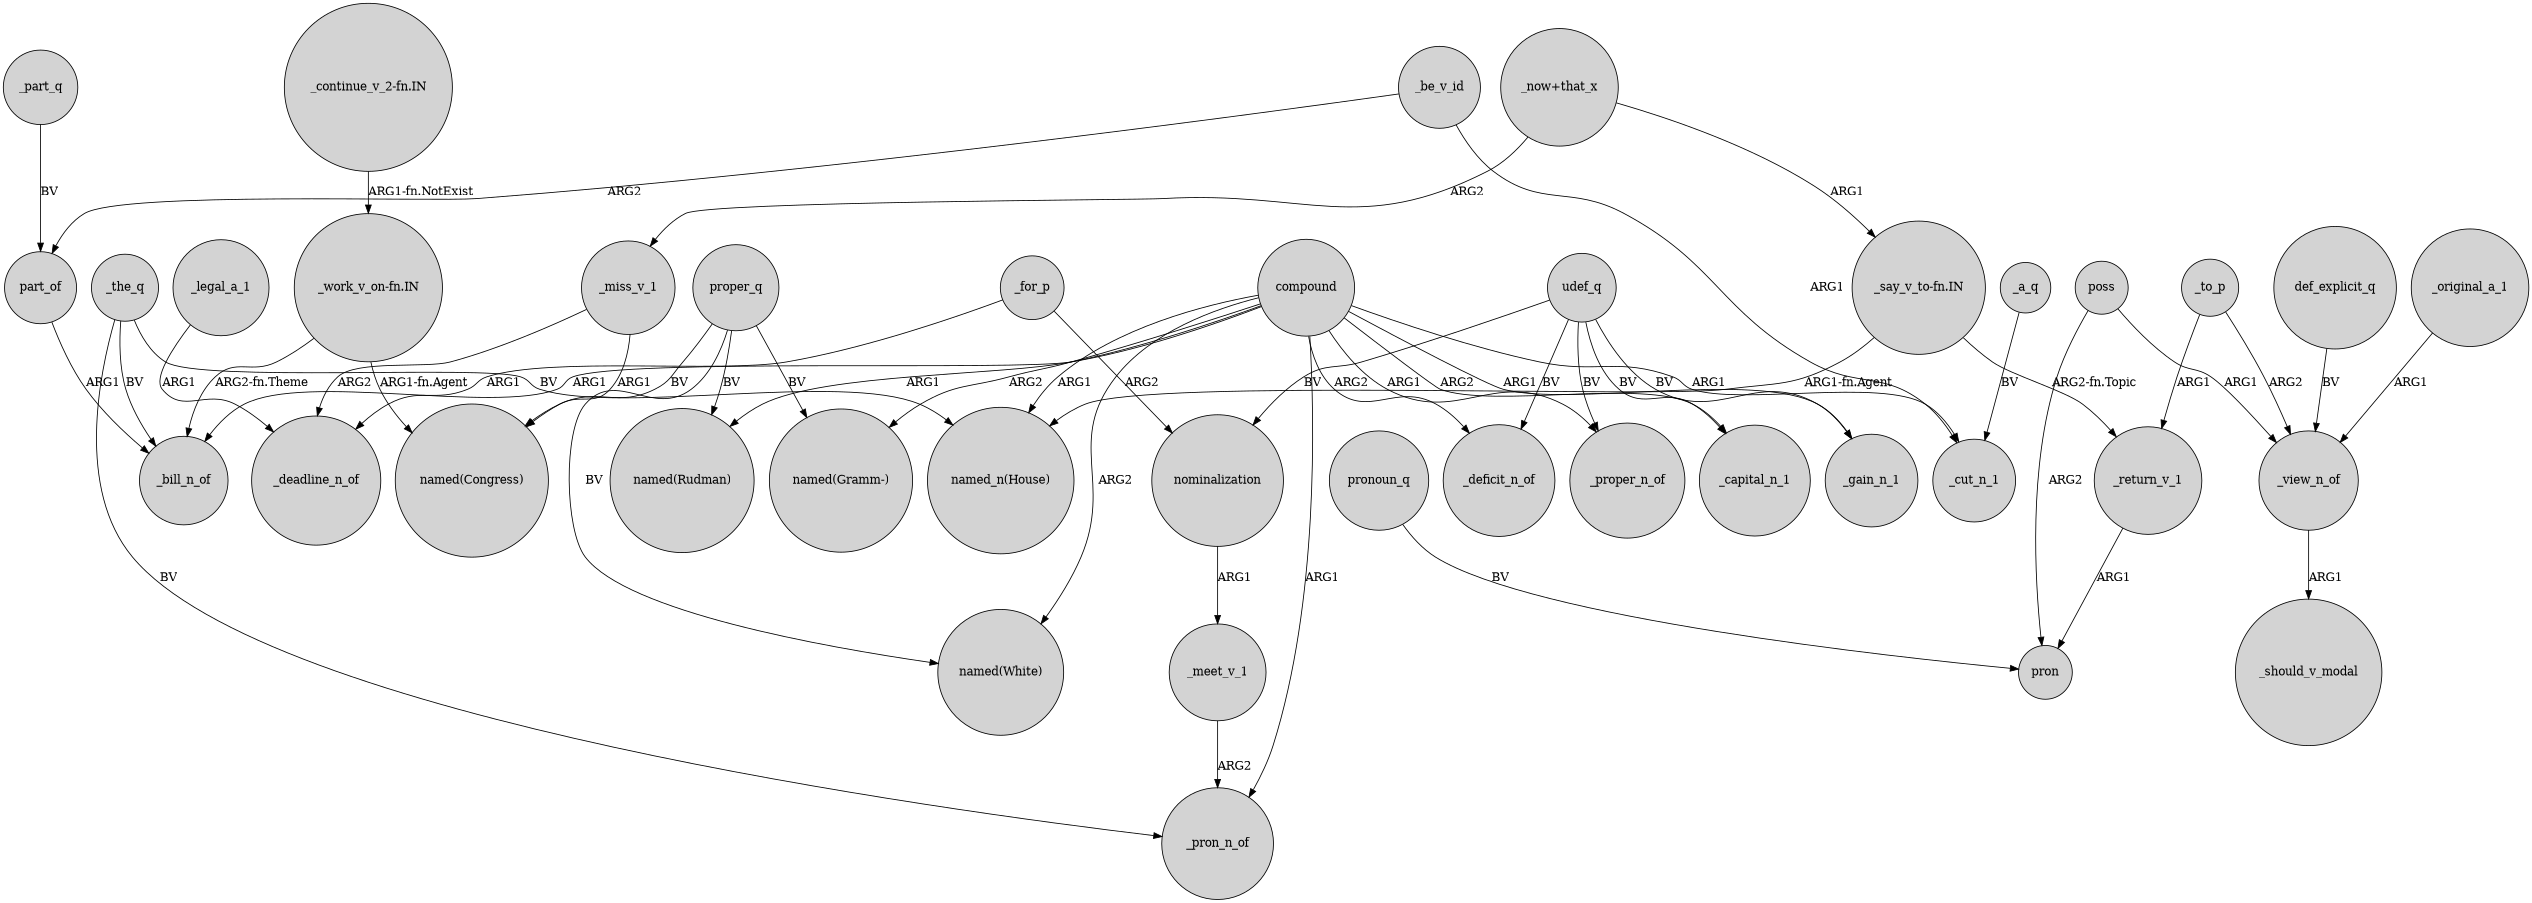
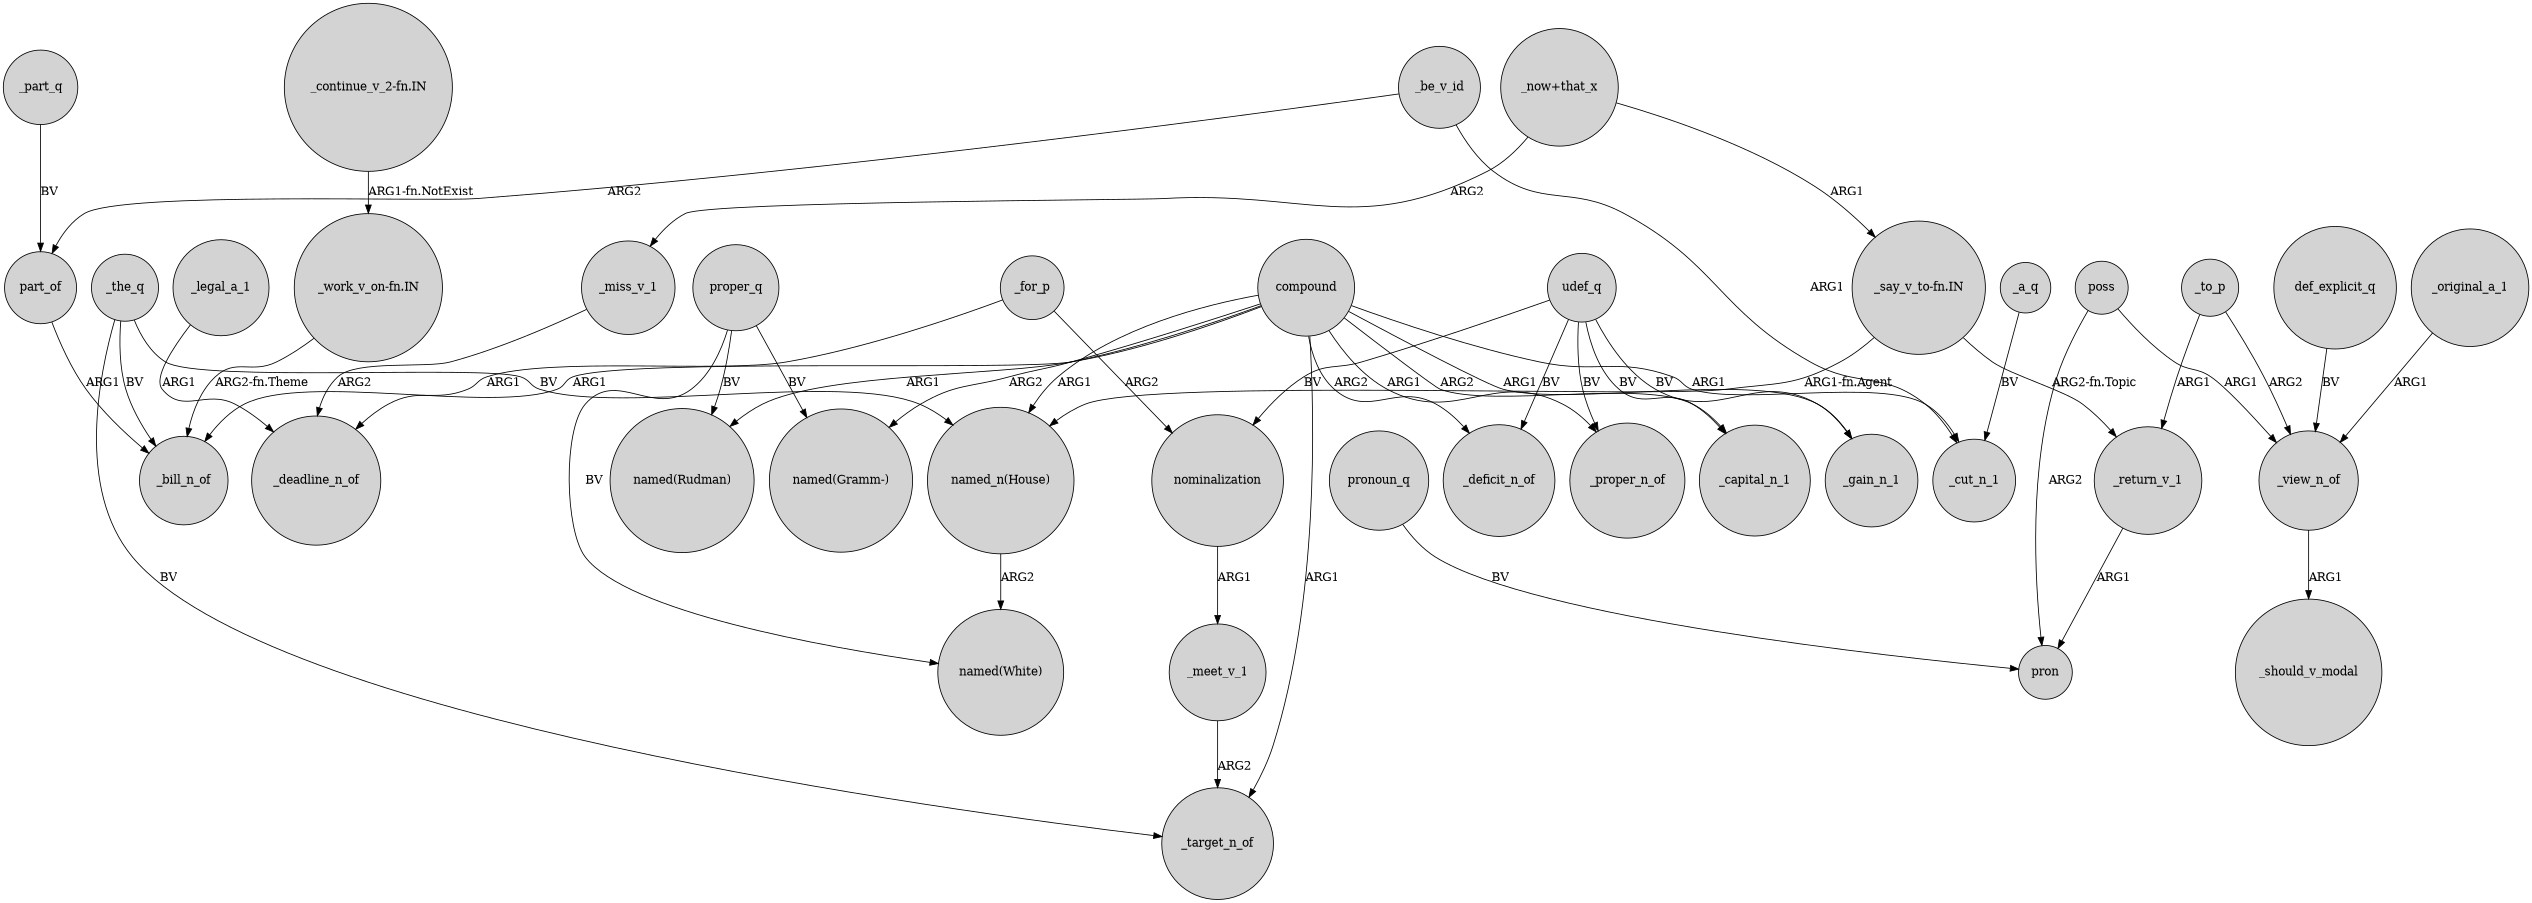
(1095, 417) -> (1001, 577)
(472, 481) -> none
(1218, 844) -> (1218, 844)
